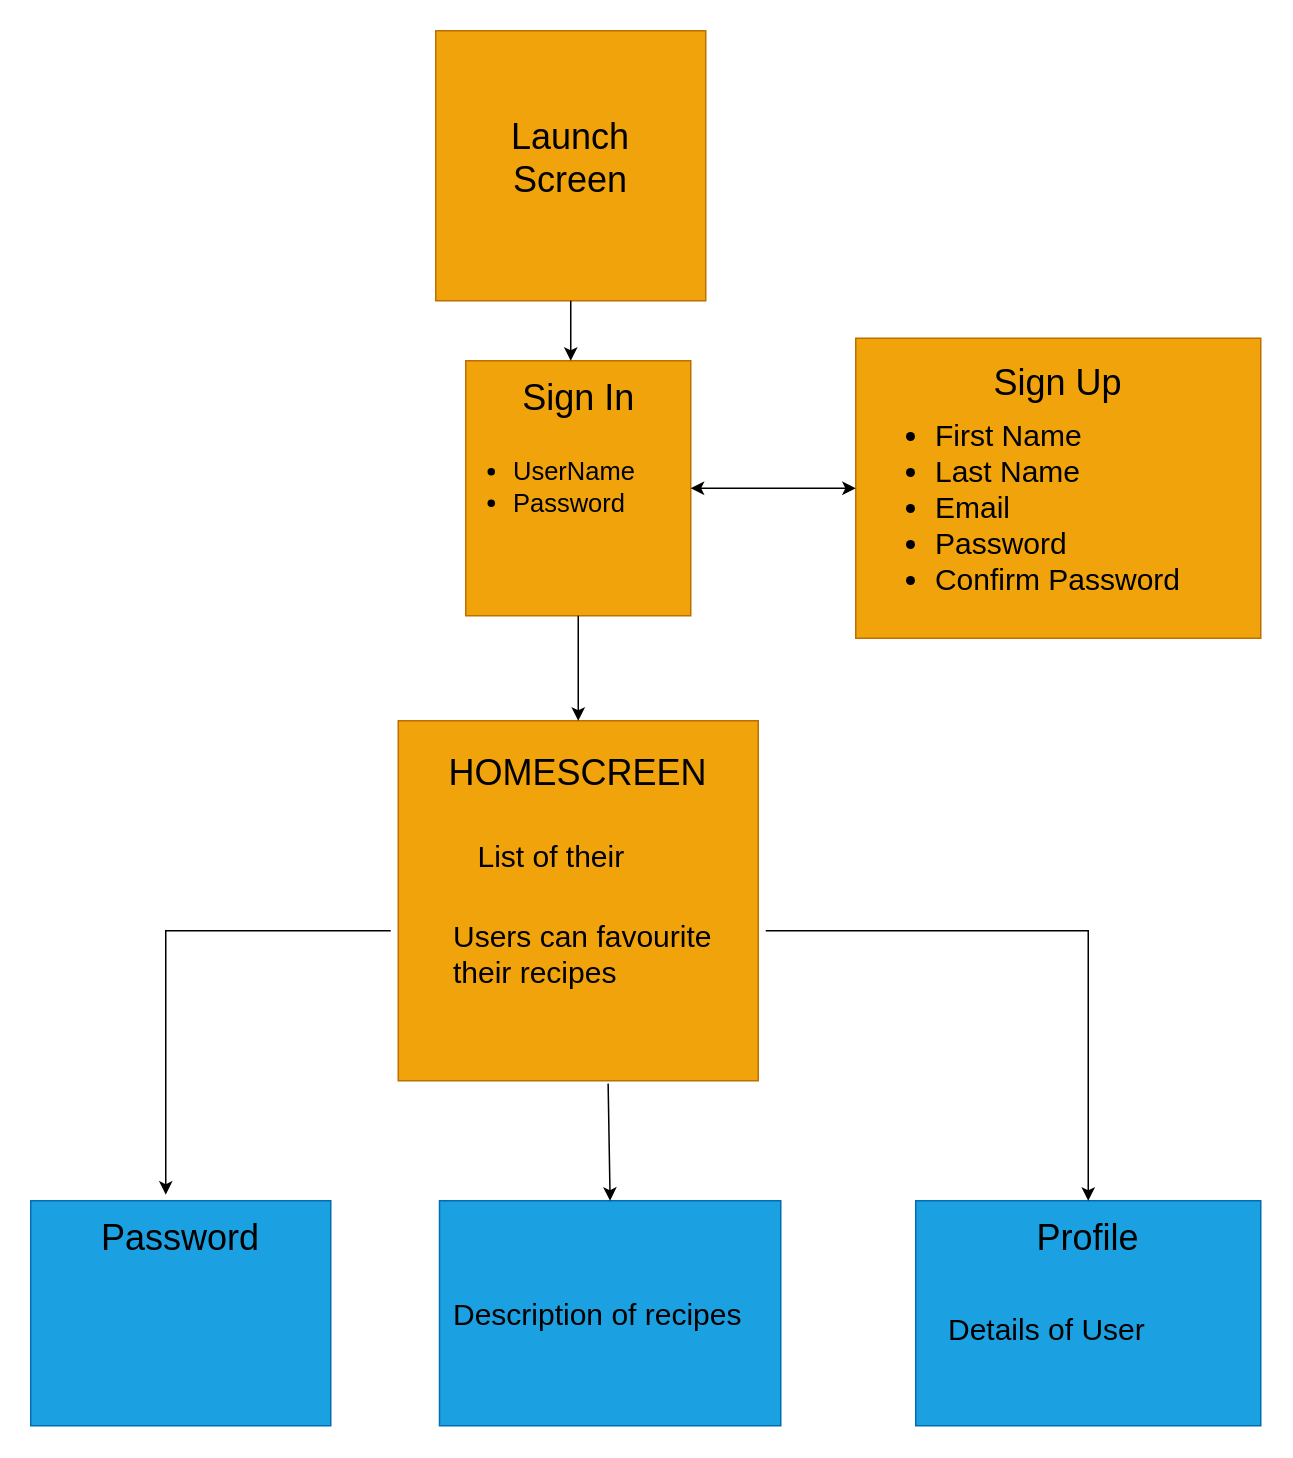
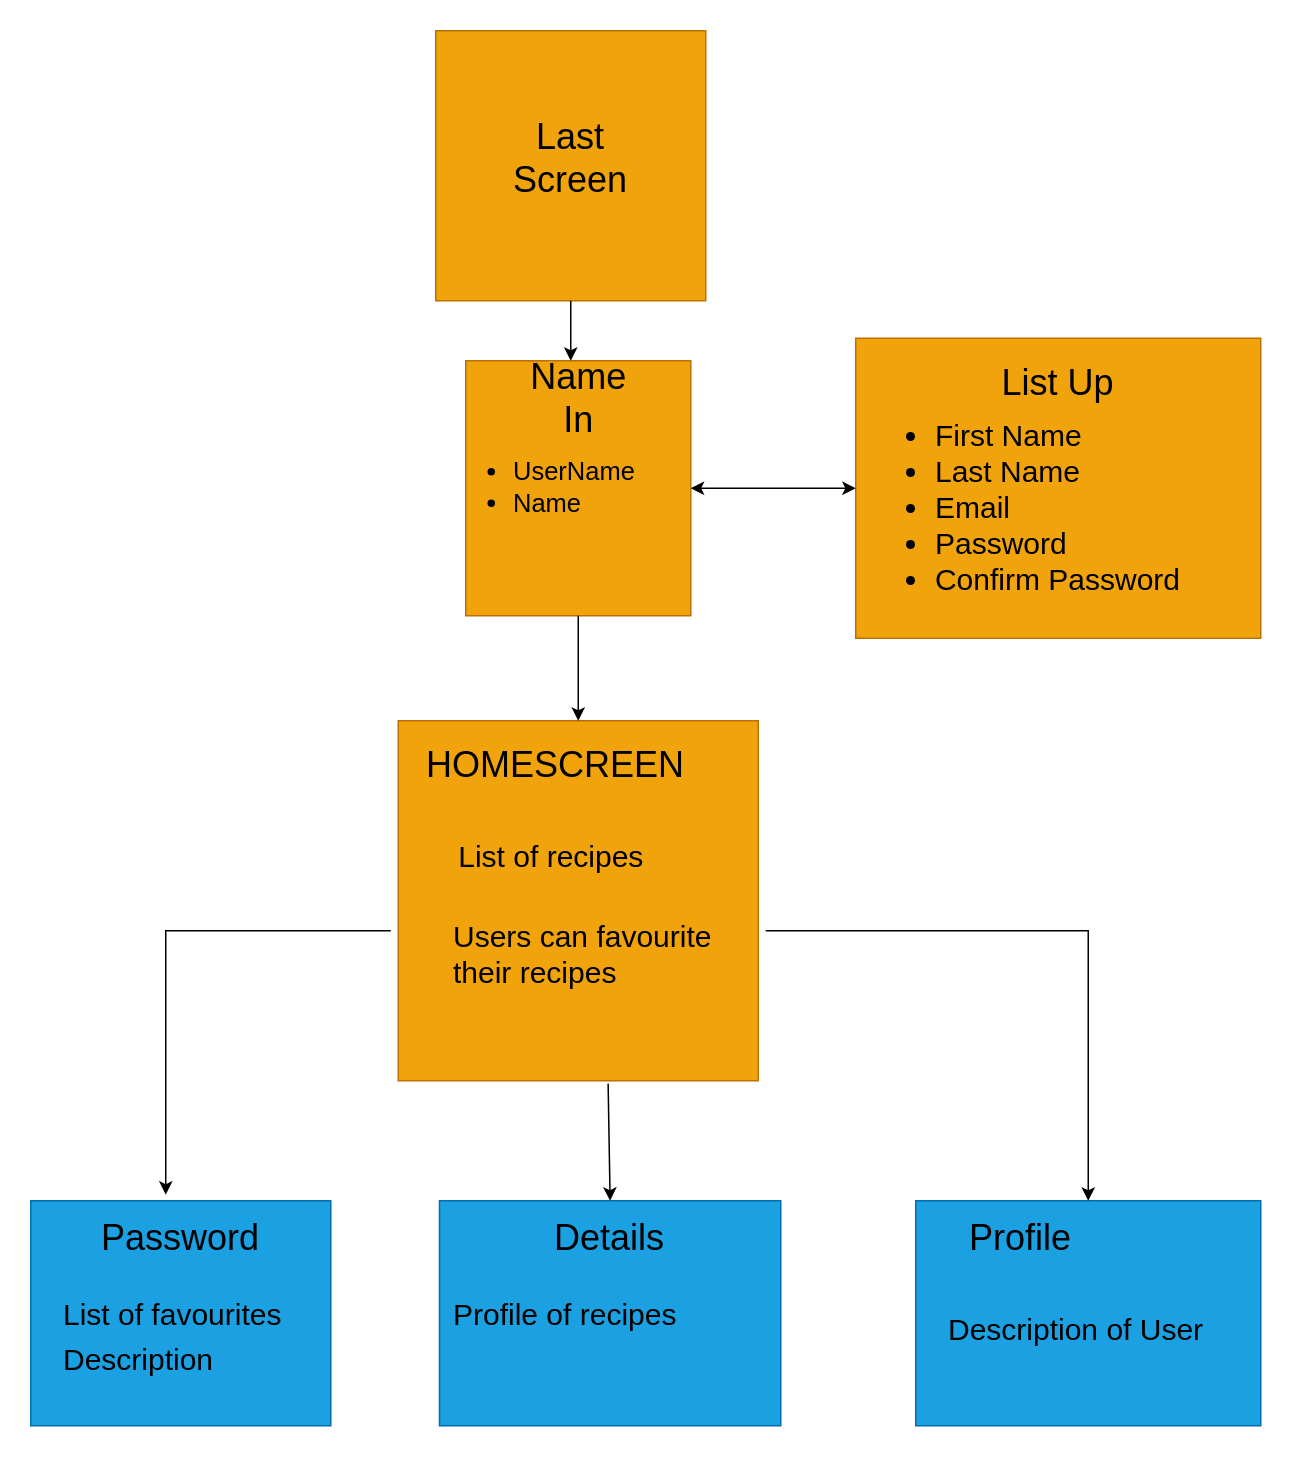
(571, 158) -> (571, 158)
(1058, 383) -> (1058, 383)
(579, 398) -> (579, 398)
(521, 488) -> (521, 488)
(578, 773) -> (556, 766)
(556, 856) -> (556, 856)
none -> (610, 1238)
(1088, 1238) -> (1021, 1238)
none -> (181, 1313)
(623, 1313) -> (589, 1313)
(1063, 1328) -> (1097, 1328)
none -> (106, 1358)
